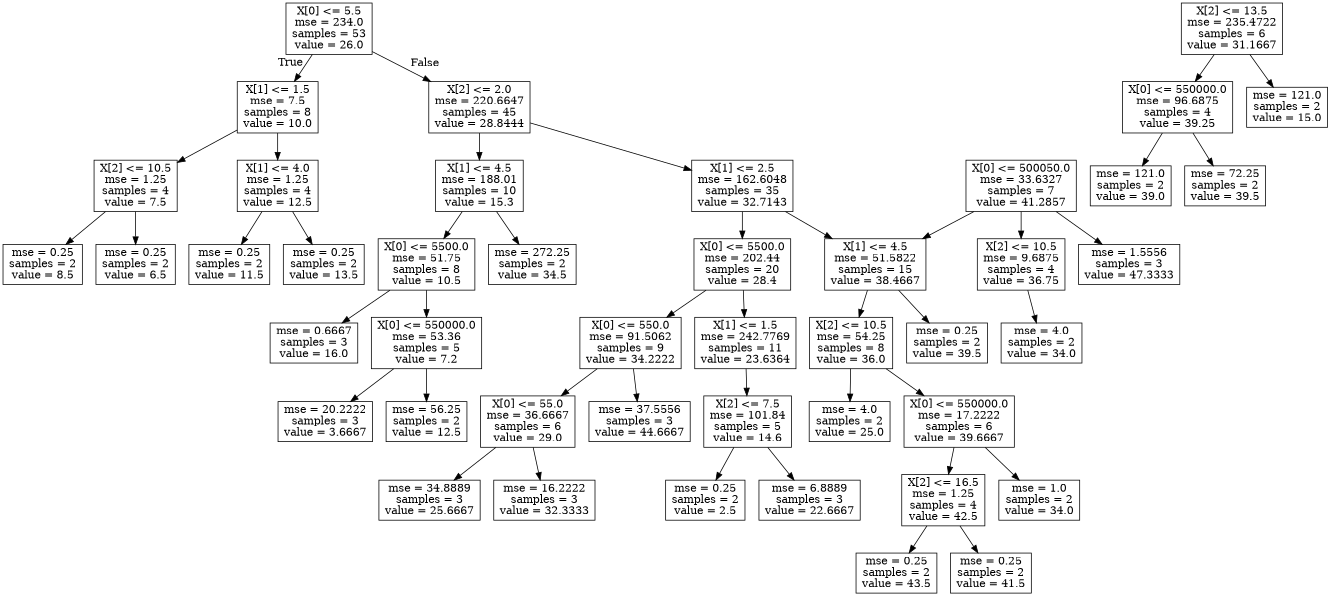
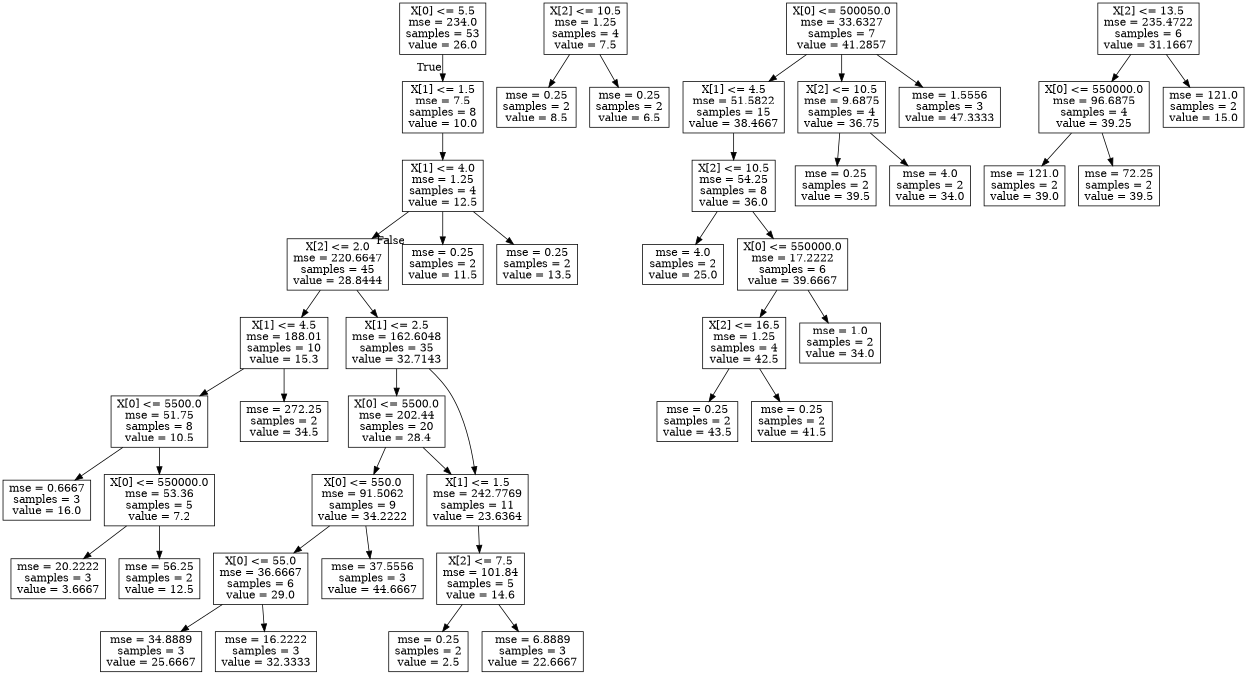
(398, 65) -> (393, 223)
(211, 144) -> none
(805, 223) -> (460, 414)
(911, 304) -> (839, 146)
